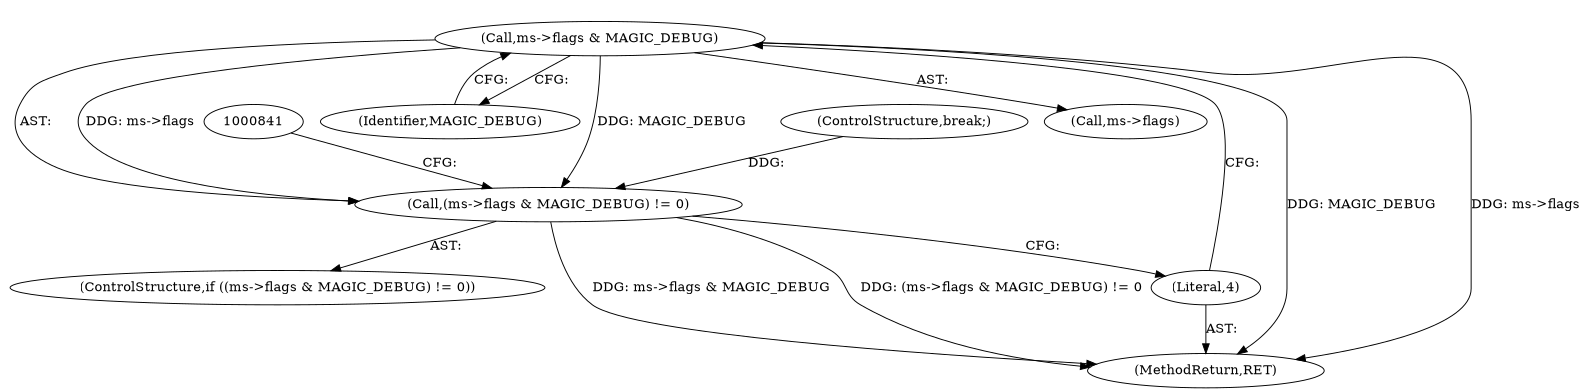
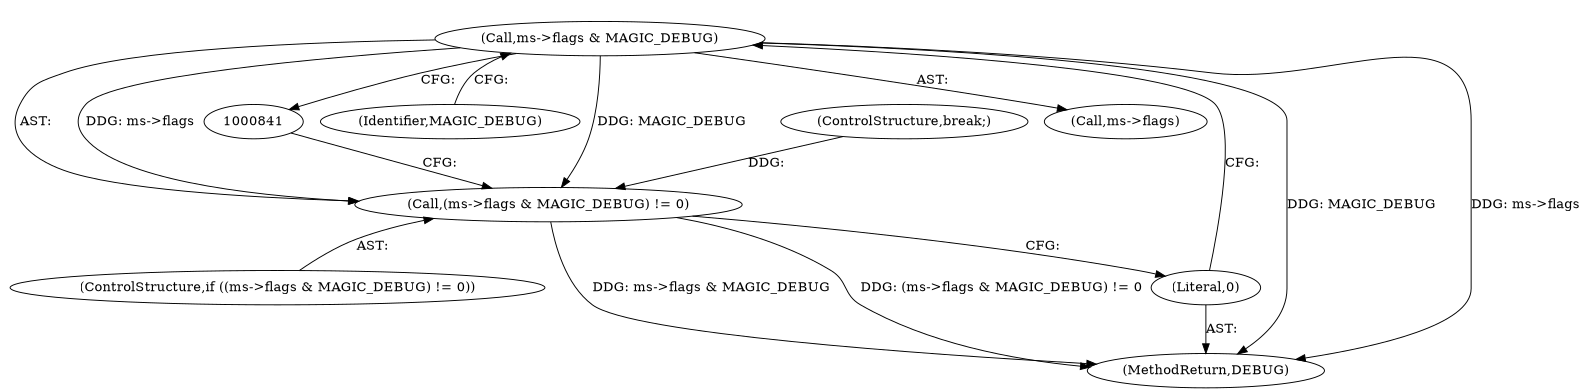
(529, 78) -> (407, 76)
(418, 245) -> (359, 238)
(1206, 288) -> (1206, 288)
(1206, 371) -> (1206, 371)
